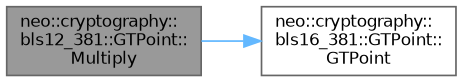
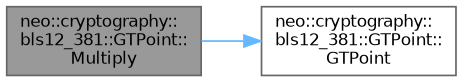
(359, 41) -> (359, 41)
